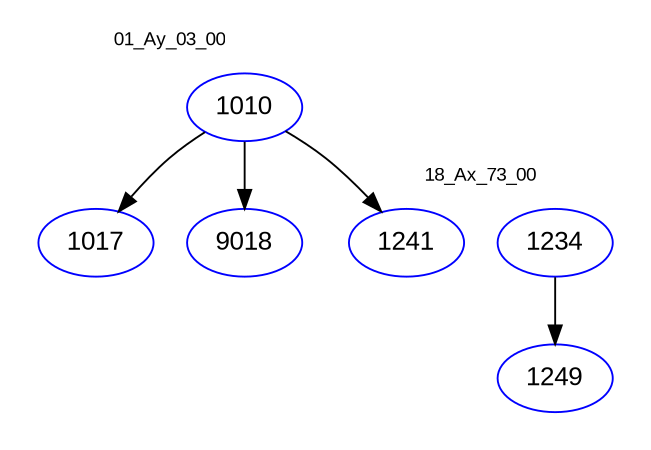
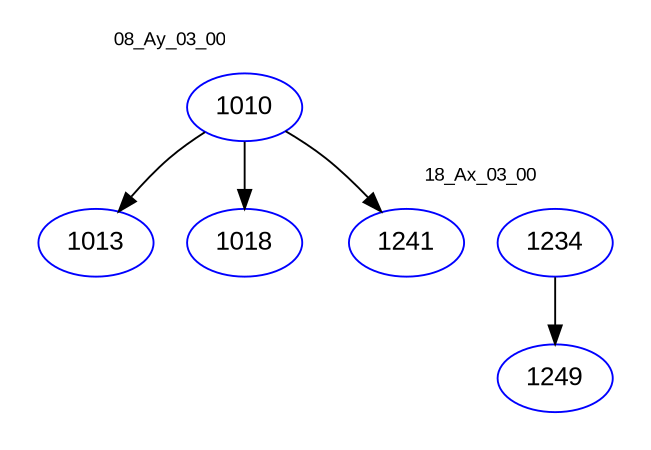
(170, 40) -> (170, 40)
(481, 176) -> (481, 176)
(96, 243) -> (96, 243)
(245, 243) -> (245, 243)
